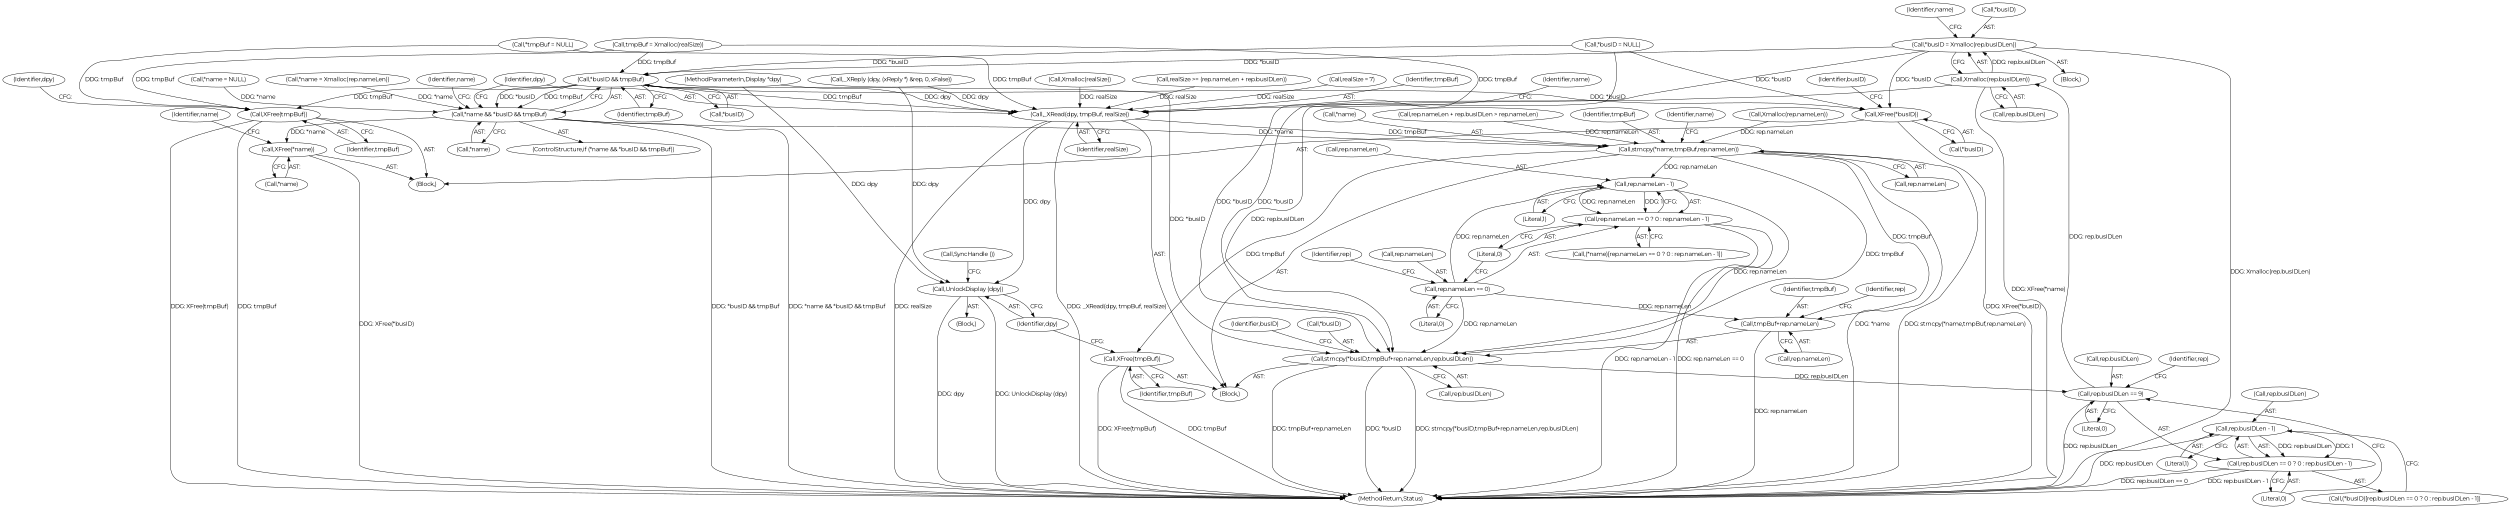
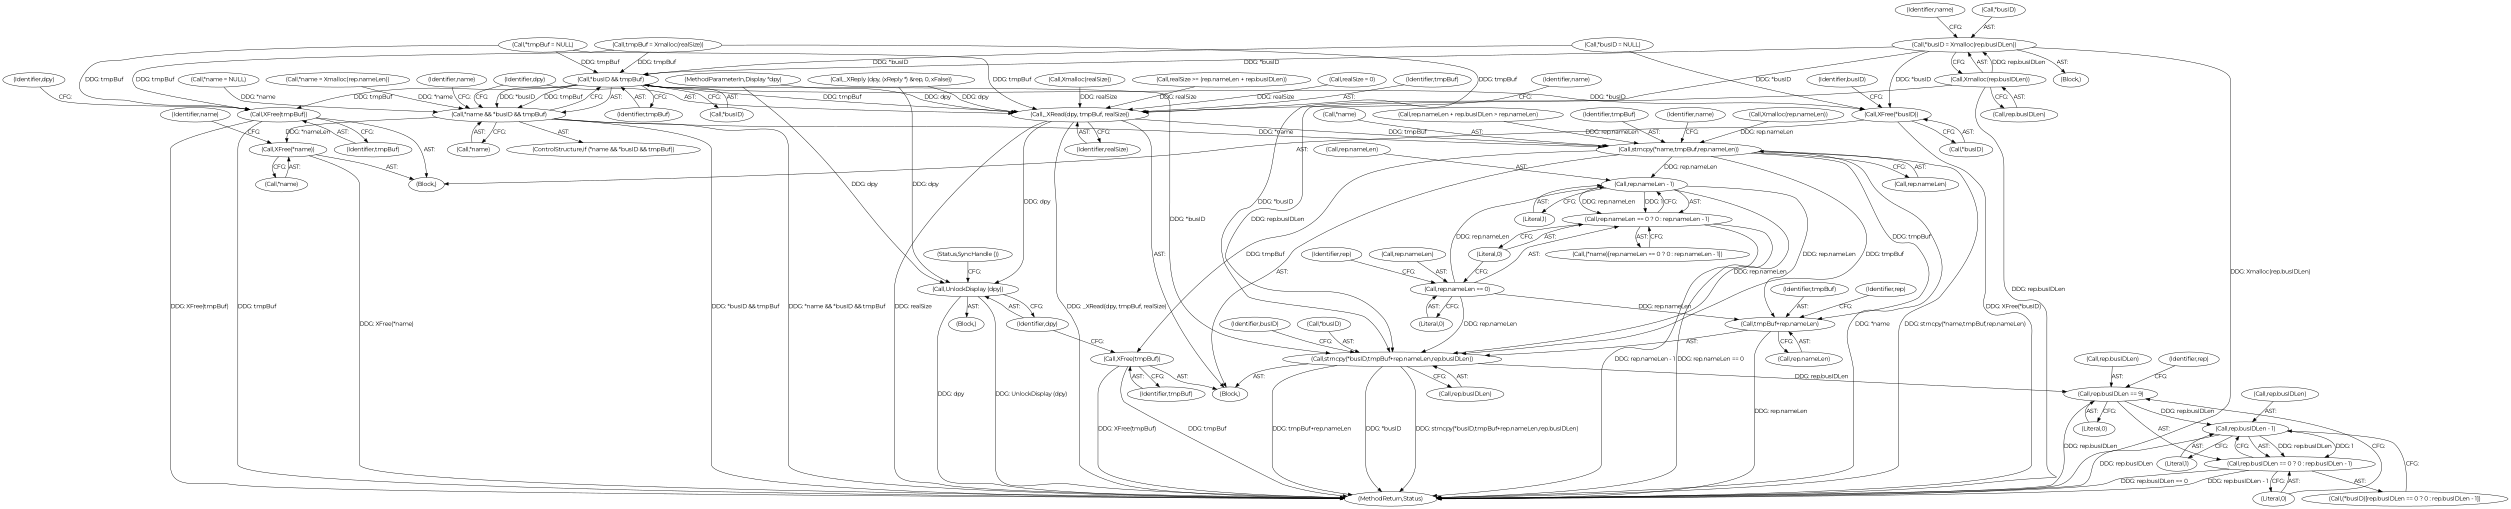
none -> (575, 62)
(1352, 80) -> (1352, 80)
(1272, 119) -> none
(308, 132) -> (308, 132)
none -> (1804, 210)
(2069, 235) -> (2165, 416)
(968, 254) -> (968, 254)
(2038, 289) -> (2038, 289)
(387, 324) -> (387, 324)
(2244, 447) -> (2244, 447)
